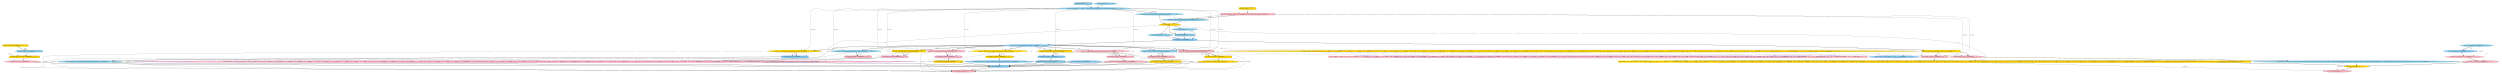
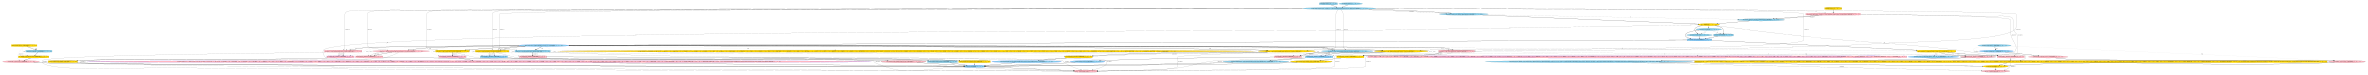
none -> (1187, 58)
